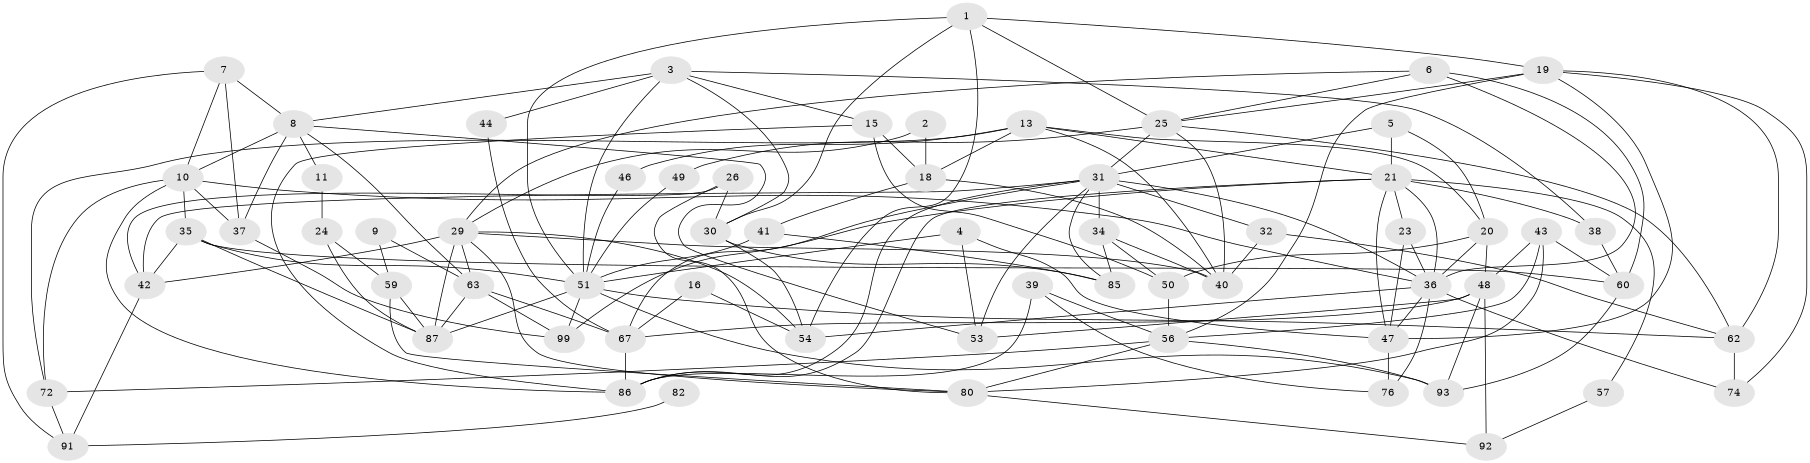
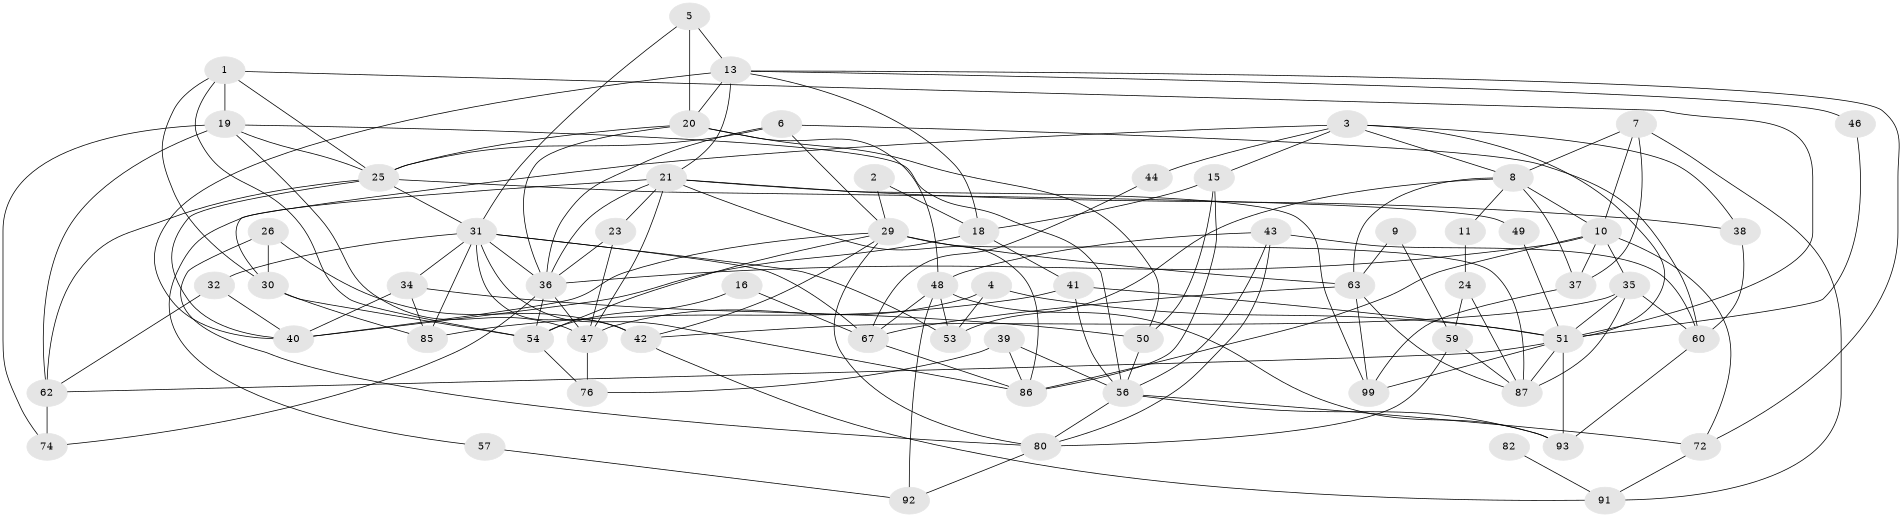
none -> (531, 140)
(1391, 147) -> (710, 43)
none -> (1087, 343)
(1419, 344) -> (560, 366)
